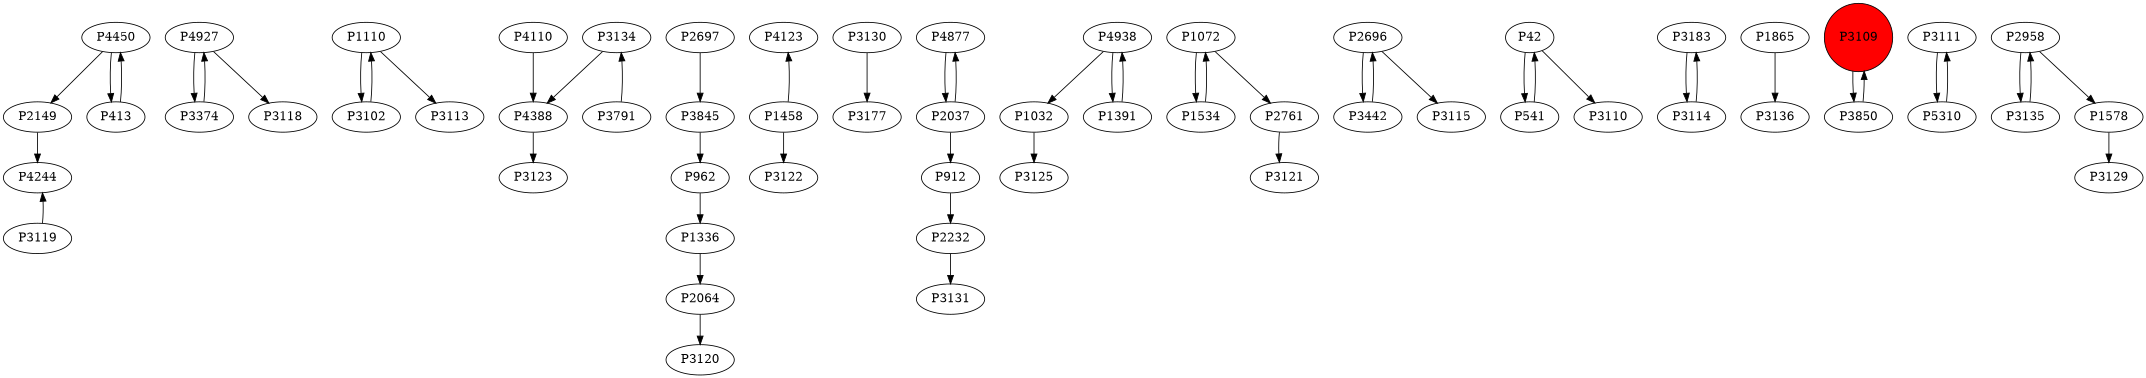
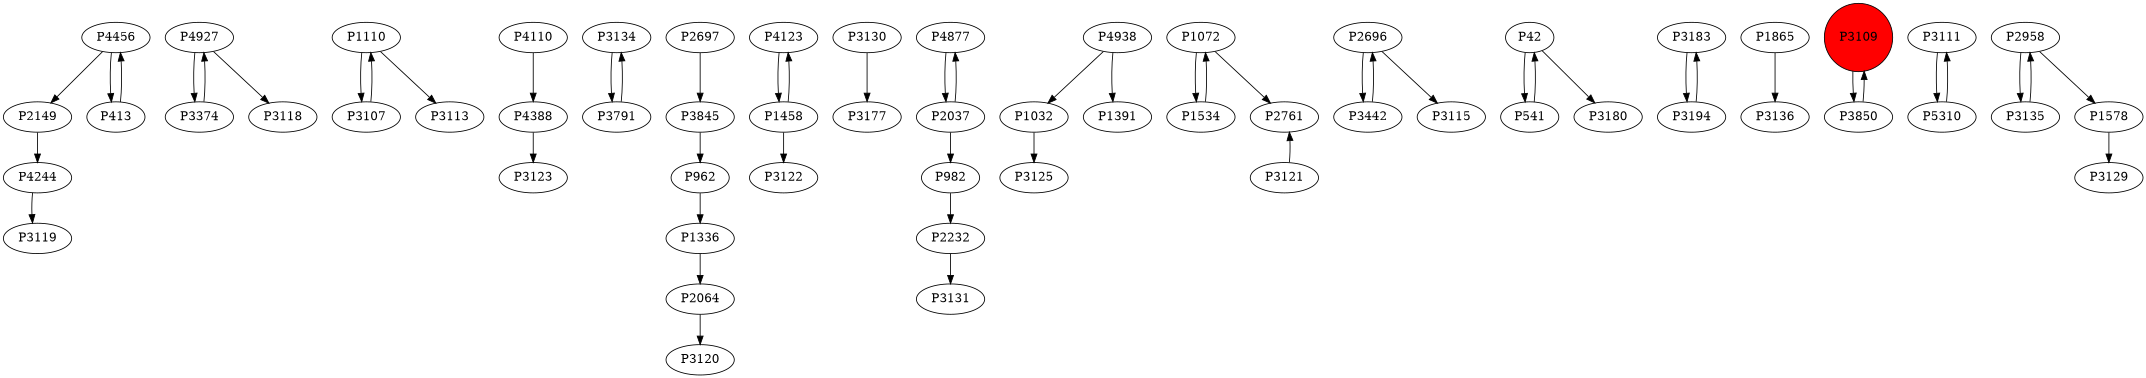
(116, 38) -> (116, 38)
none -> (778, 73)
(578, 74) -> (611, 73)
(1123, 81) -> none
(366, 117) -> (366, 117)
(1608, 117) -> (1608, 117)
(1692, 117) -> (1692, 117)
(1279, 143) -> (1290, 151)
(951, 178) -> (951, 178)
(43, 212) -> (32, 204)
